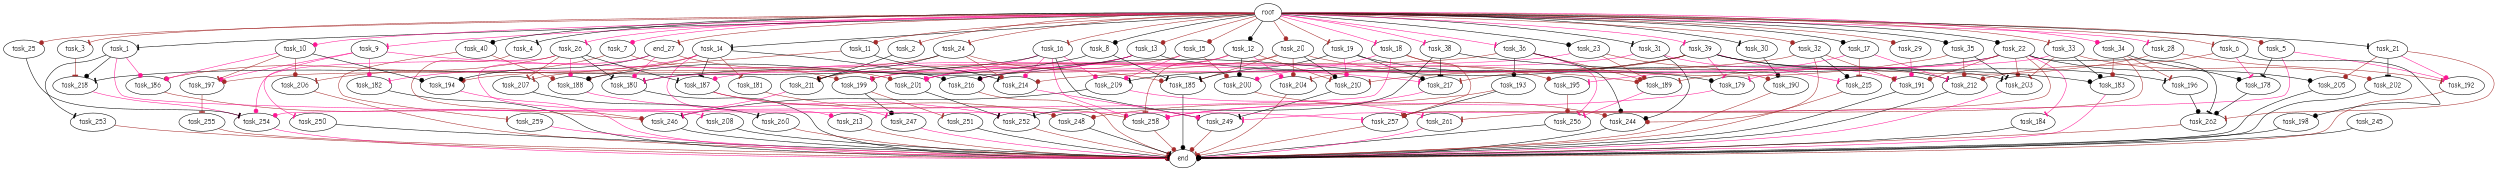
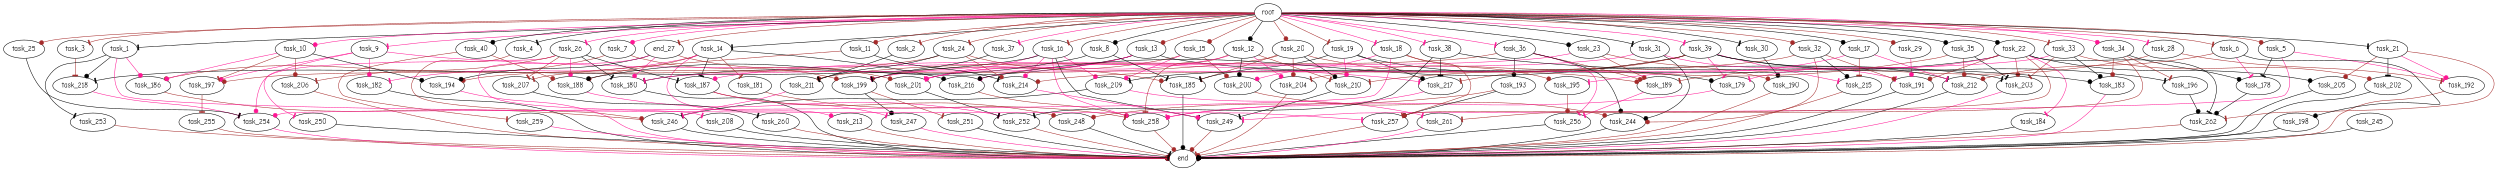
none -> (1003, 49)
(1069, 102) -> (1044, 103)
